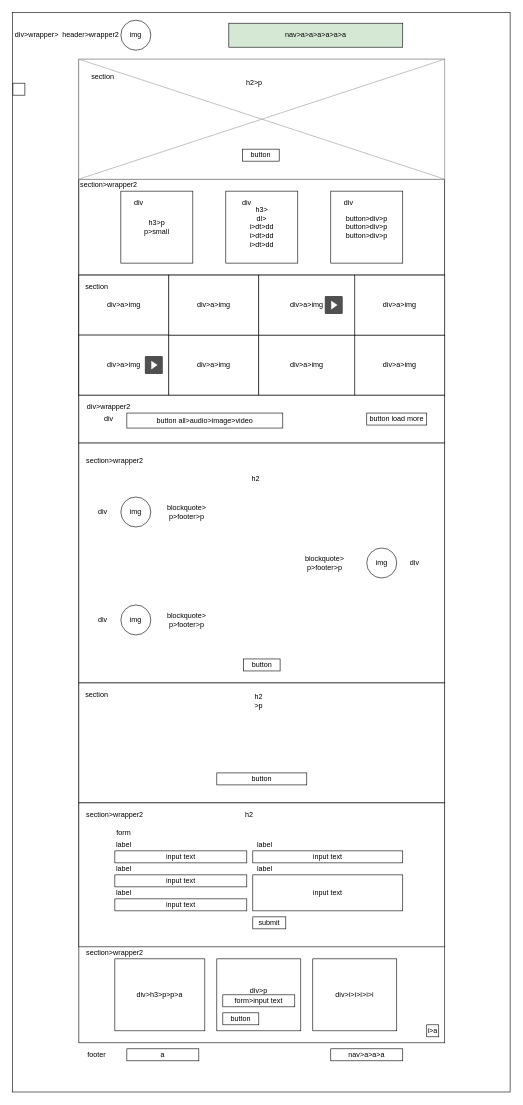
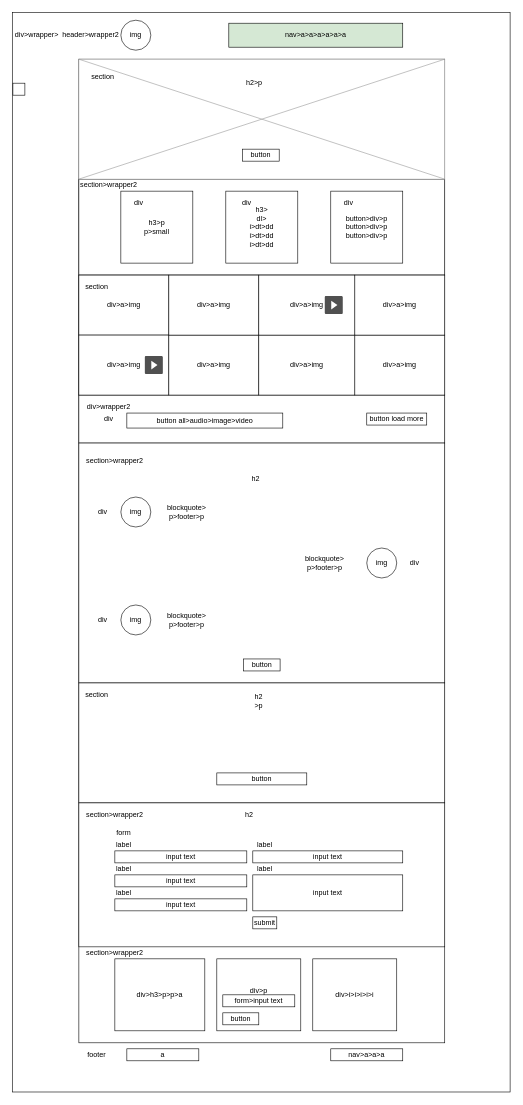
(269, 923) -> (265, 923)
(433, 1031) -> none
